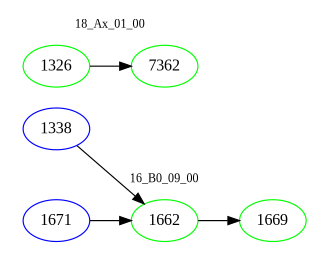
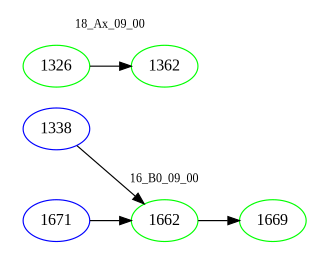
(111, 25) -> (111, 25)
(165, 66) -> (165, 66)
